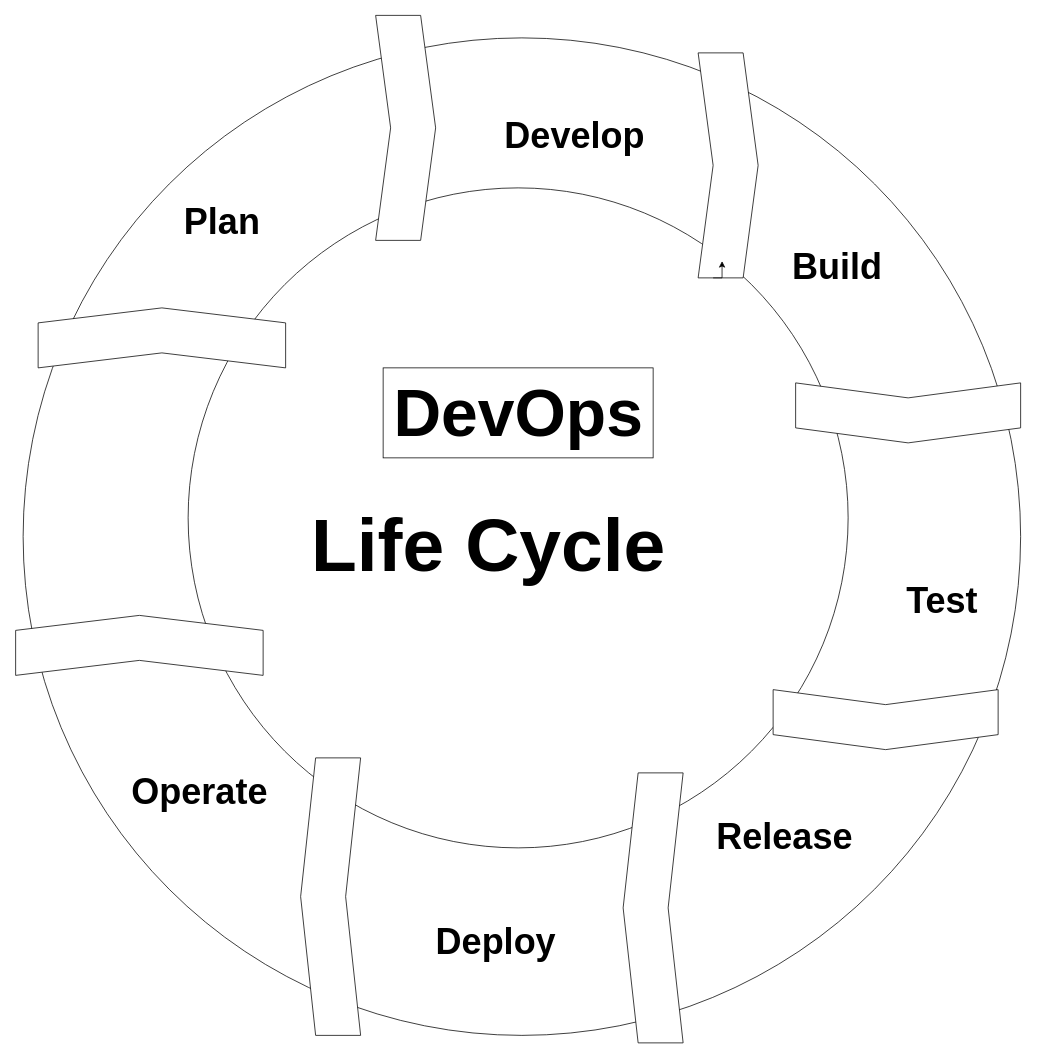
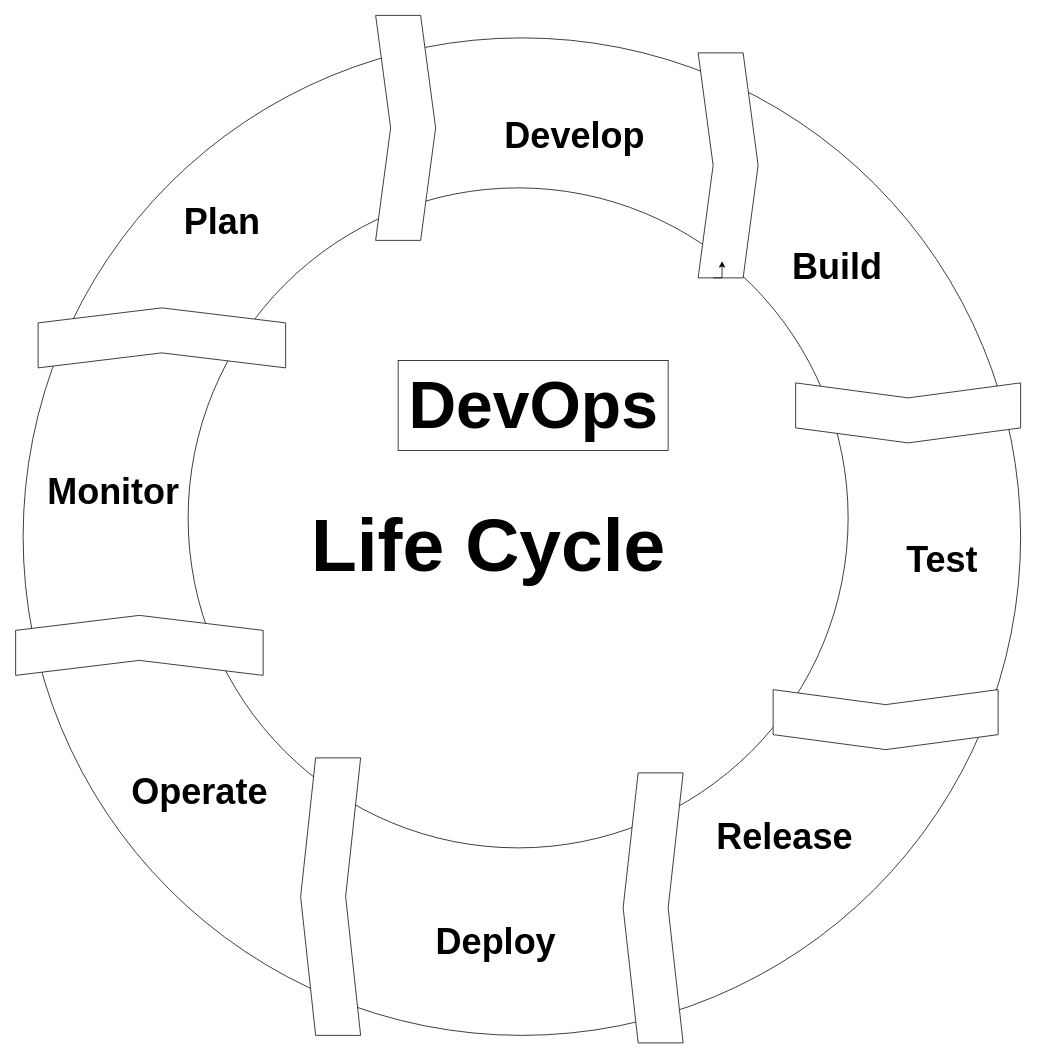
(518, 413) -> (533, 405)
none -> (113, 492)
(942, 600) -> (942, 559)
